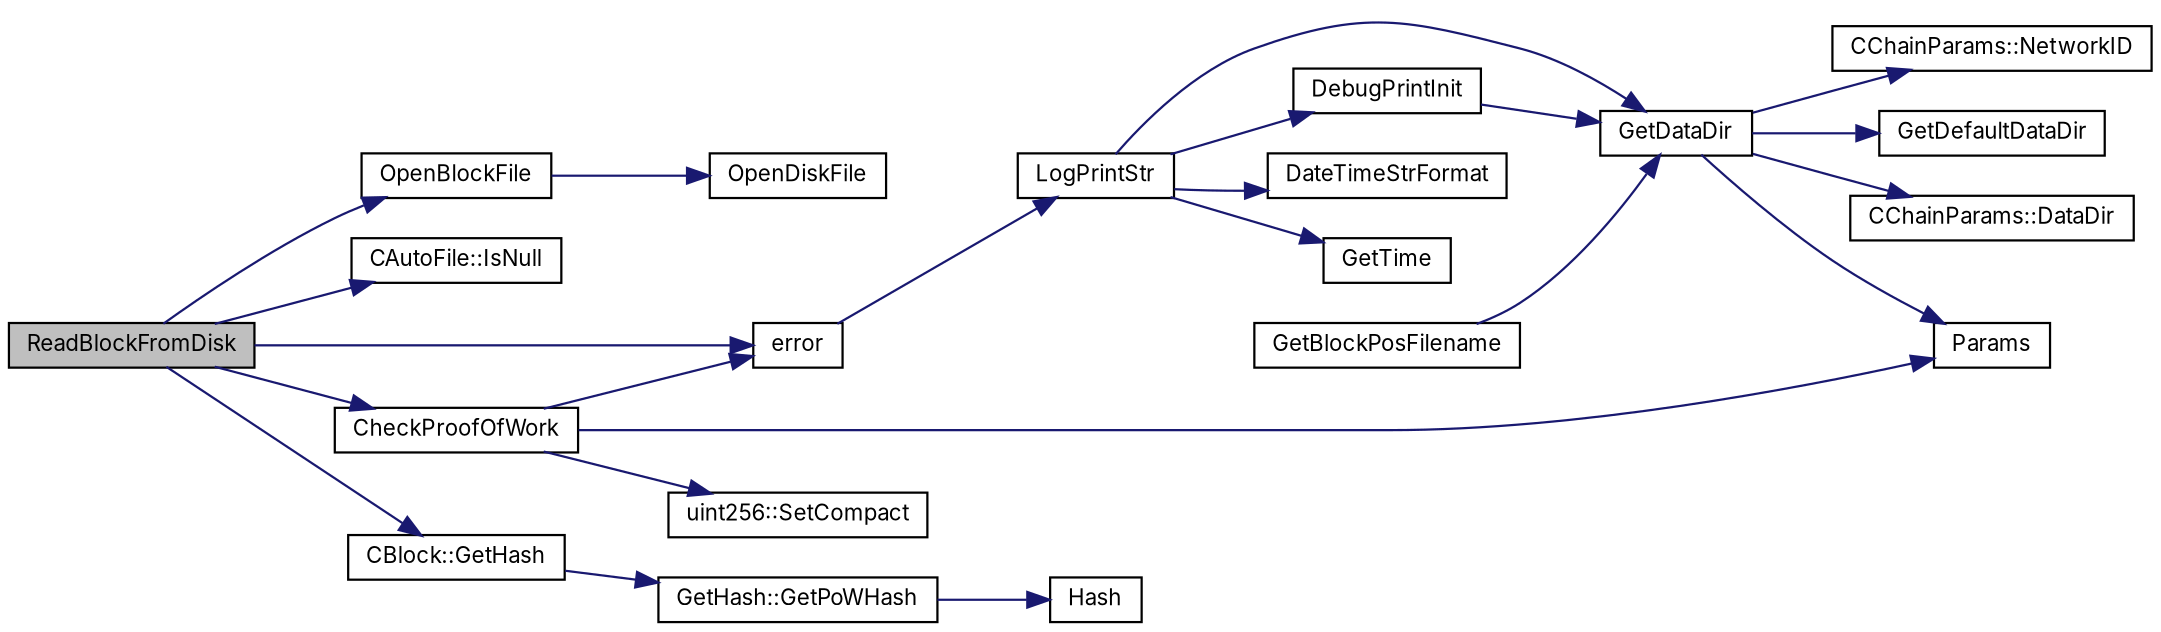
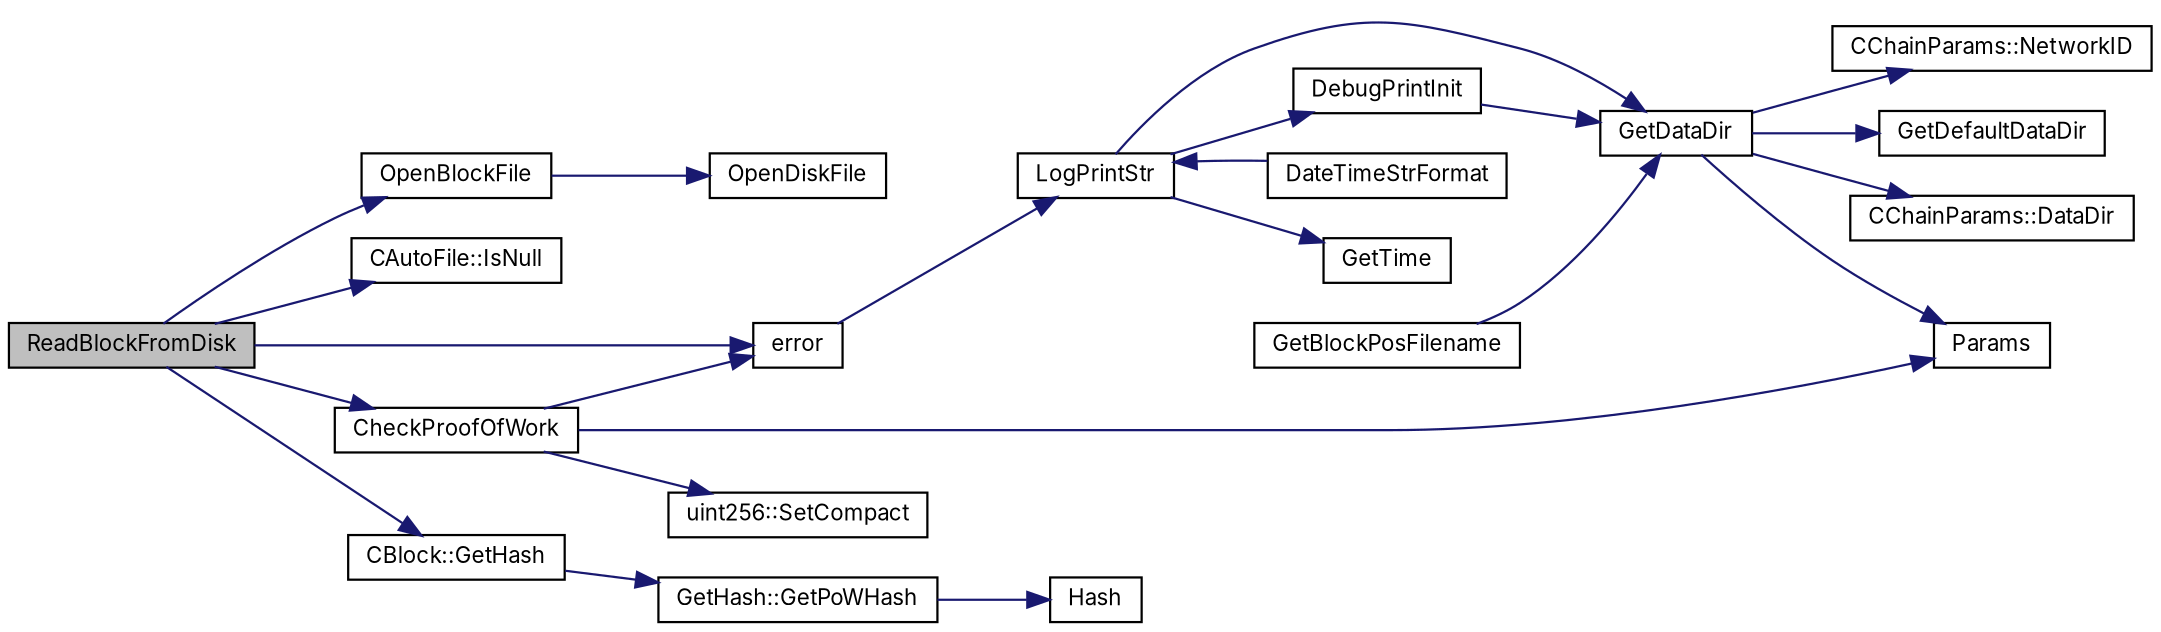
(1209, 190) -> (1232, 161)
